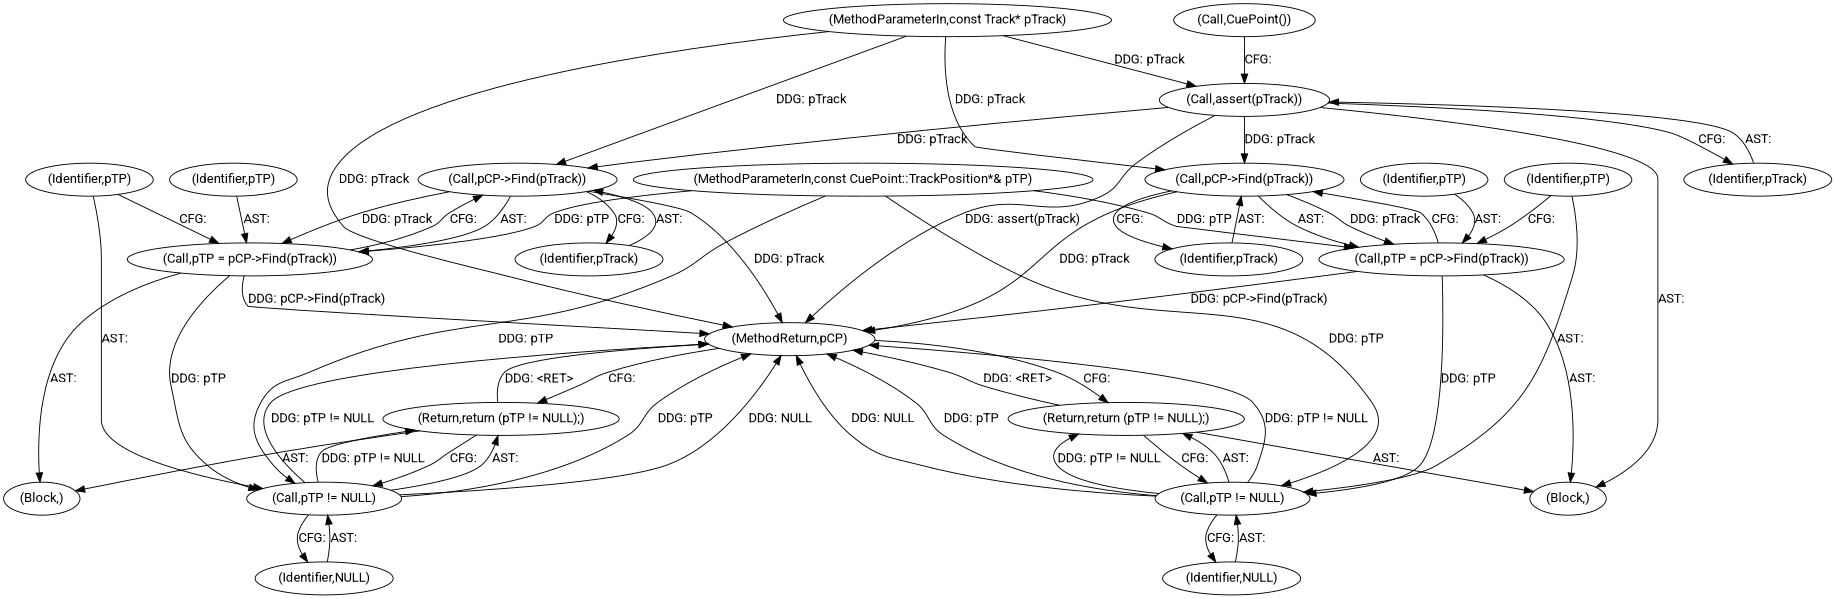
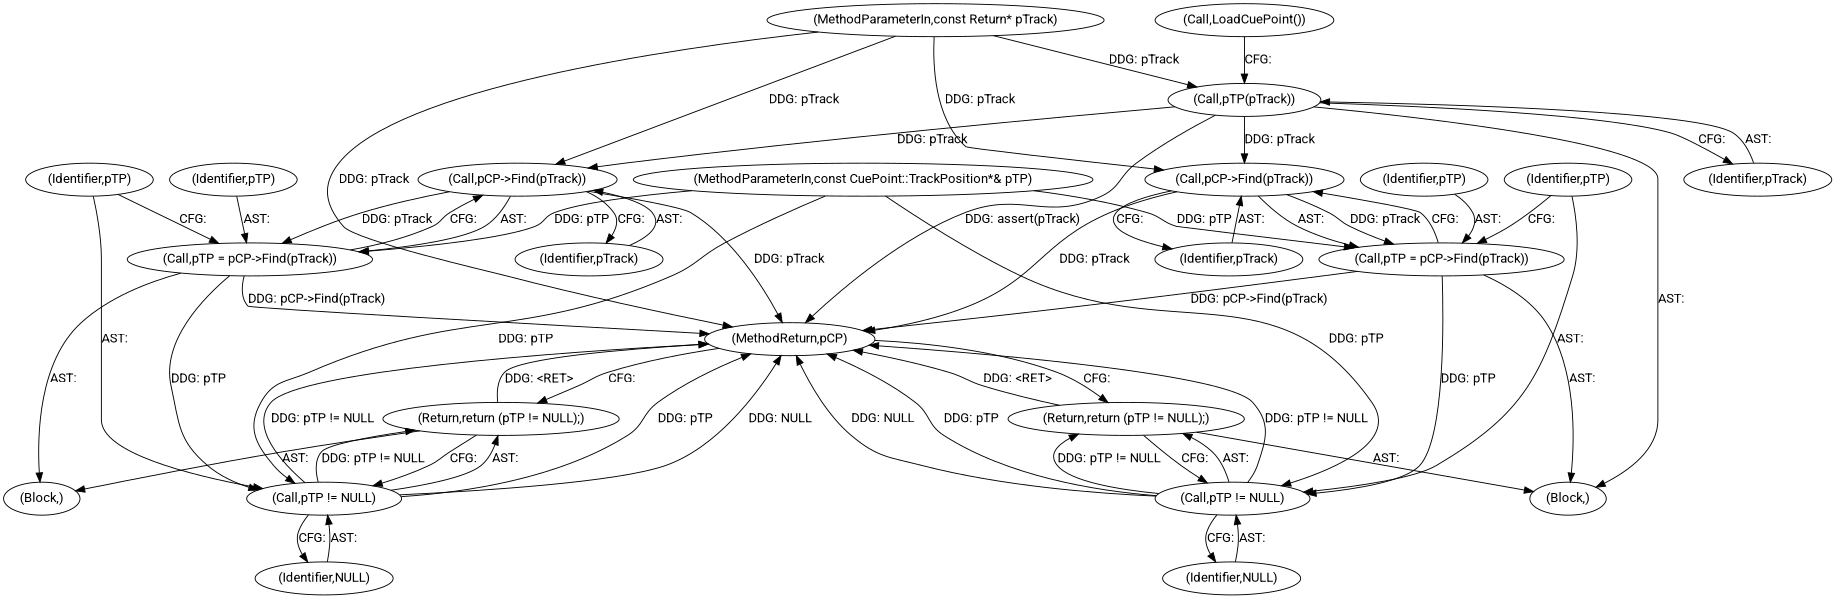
(947, 20) -> (936, 20)
(1244, 20) -> (1244, 20)
(1244, 100) -> (1244, 100)
